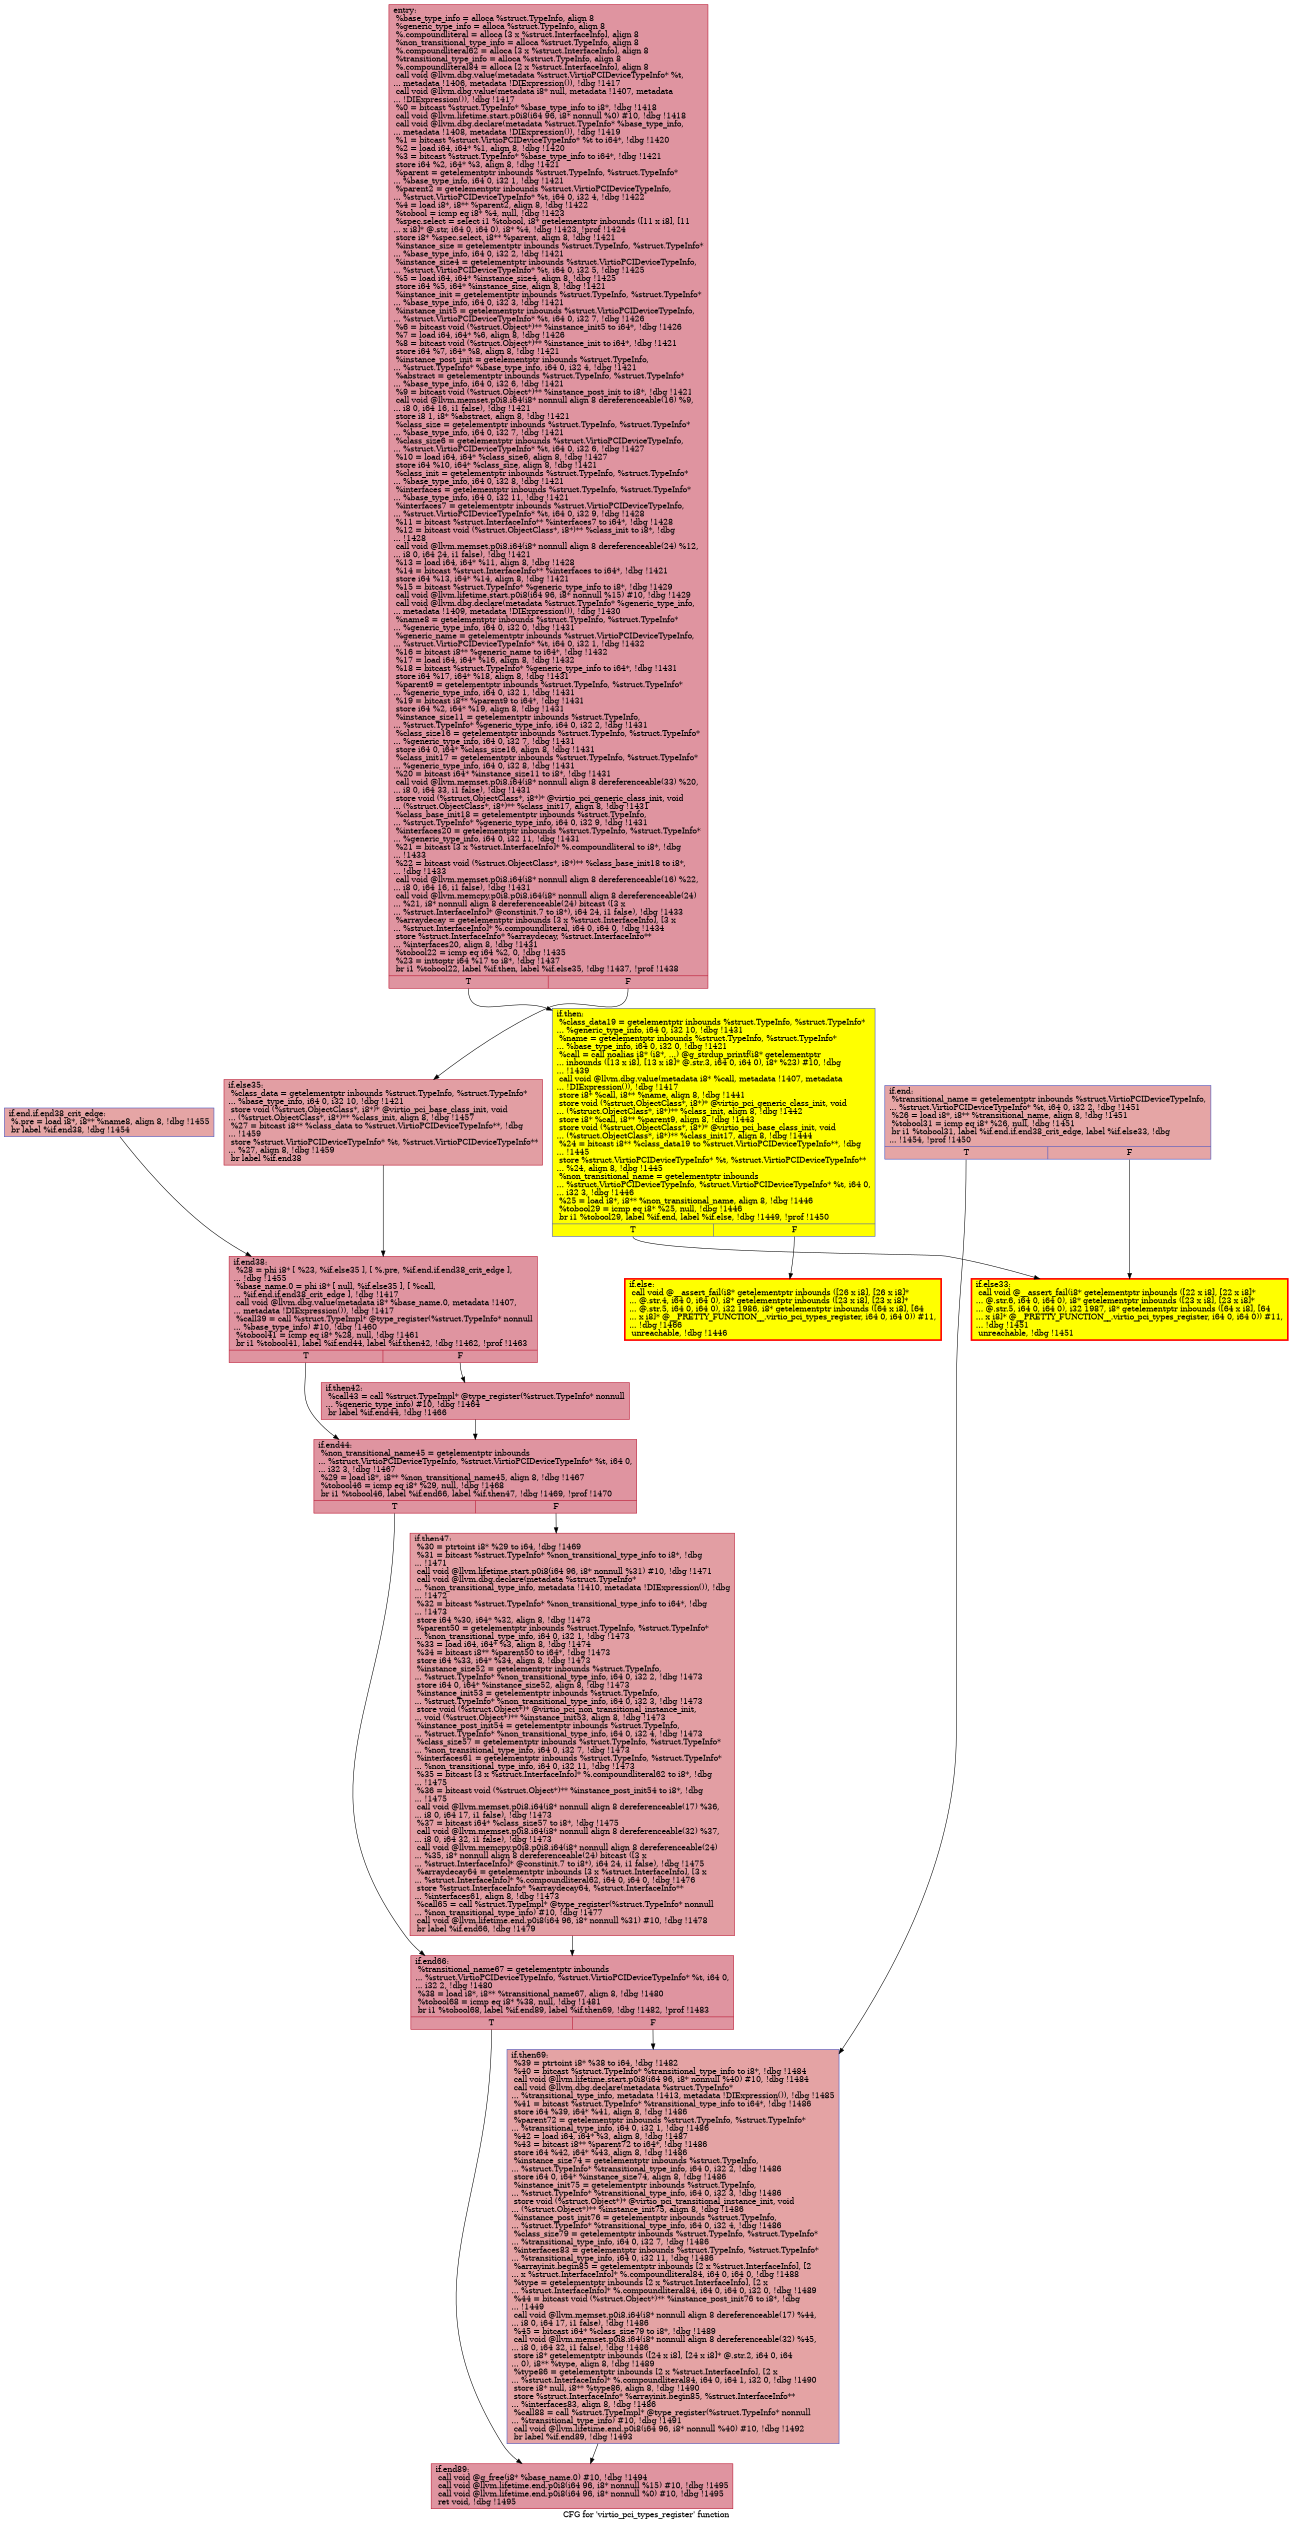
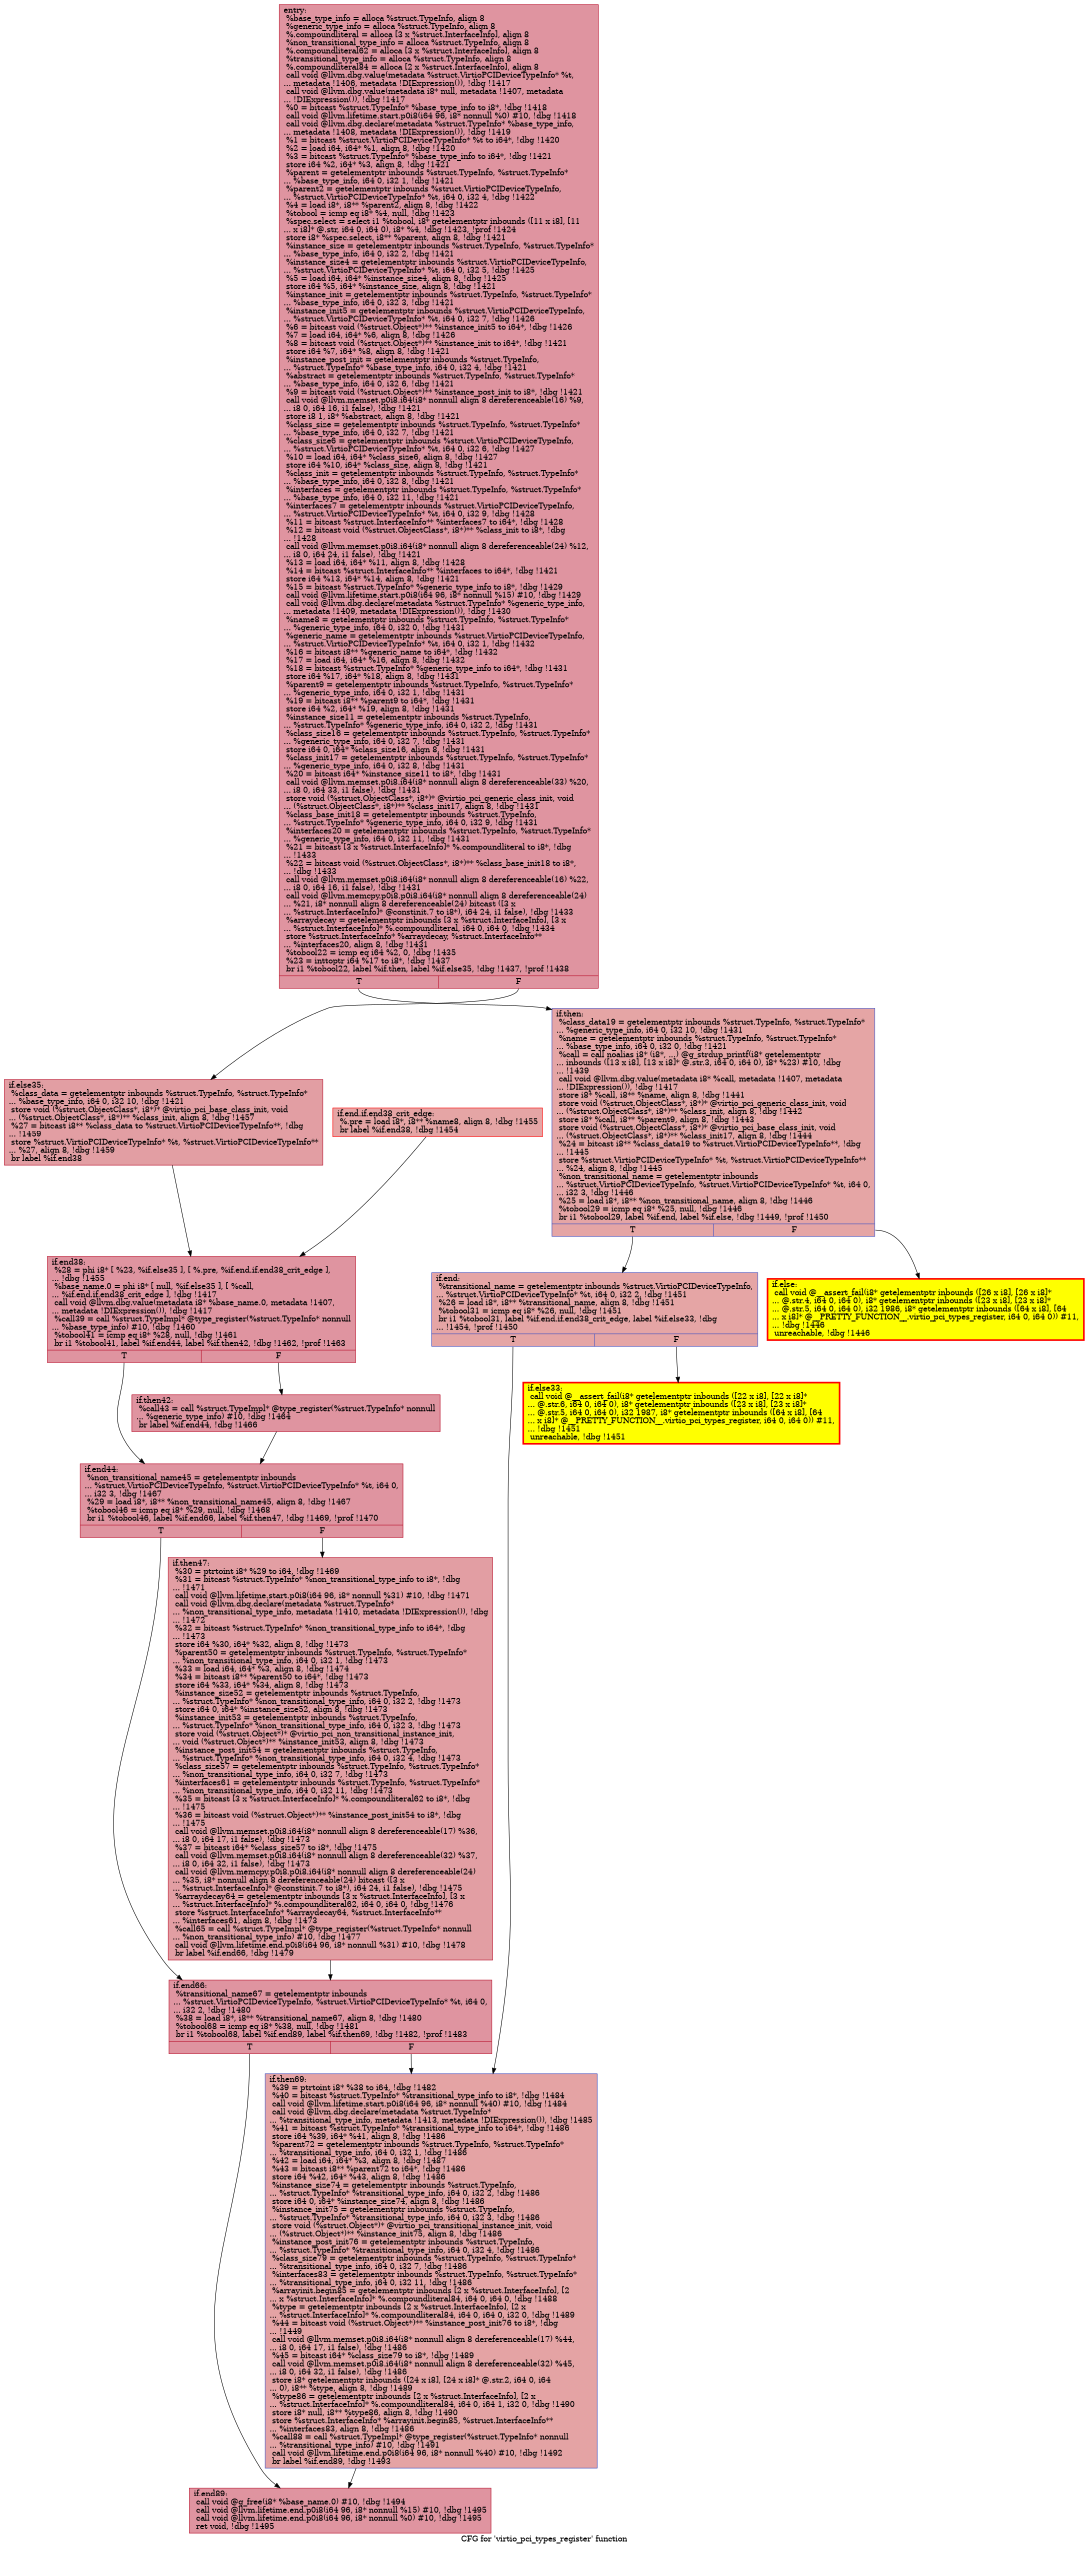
(109, 1122) -> (438, 1122)
(714, 1122) -> (713, 1122)
(834, 1253) -> (630, 1253)
(656, 1325) -> (798, 1325)
